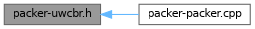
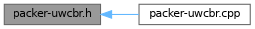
(195, 14) -> (195, 14)
